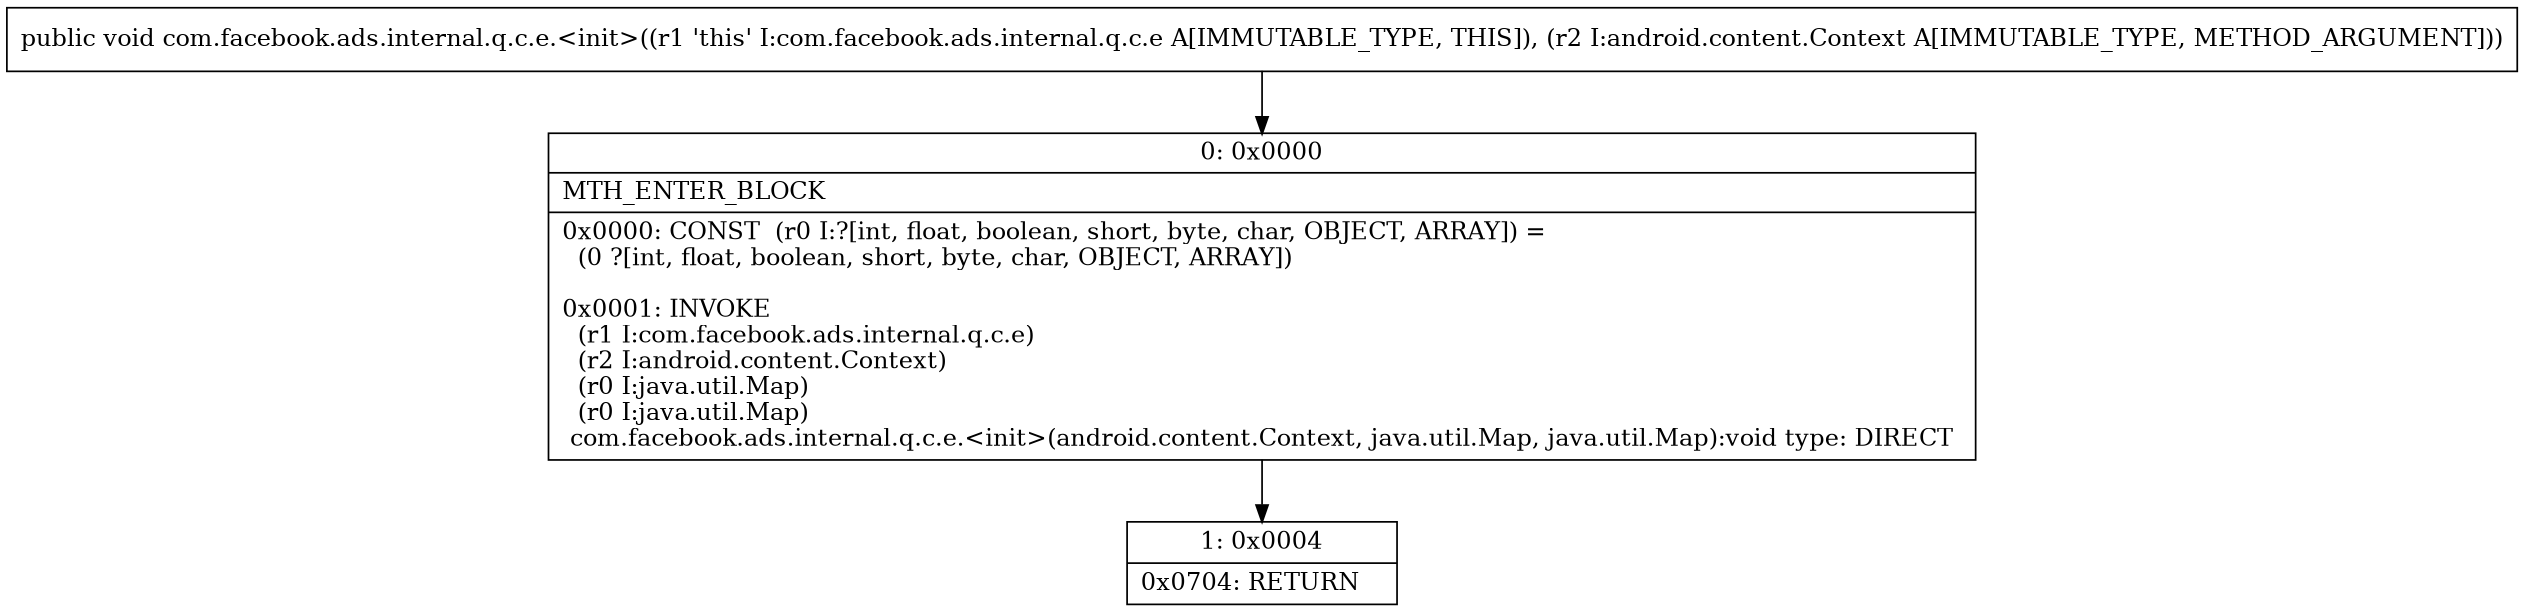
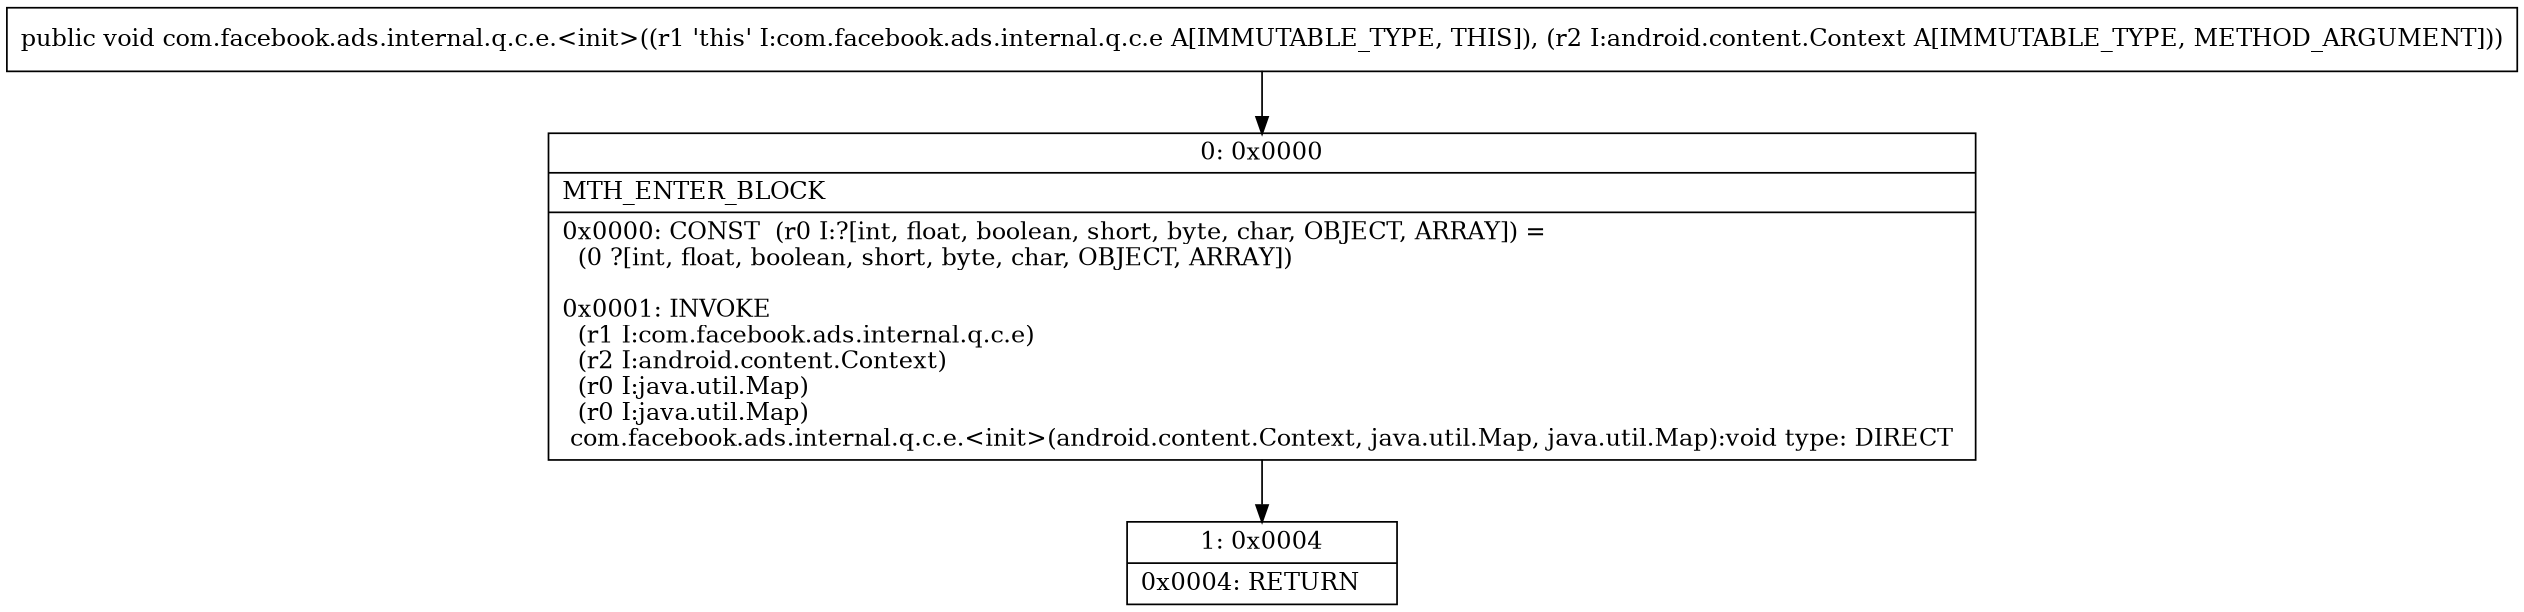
(1262, 583) -> (1262, 583)
